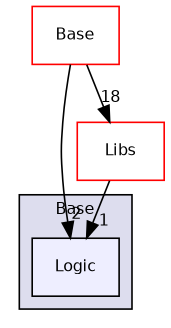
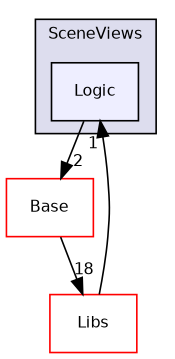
(62, 143) -> (75, 143)
(76, 210) -> (96, 35)
